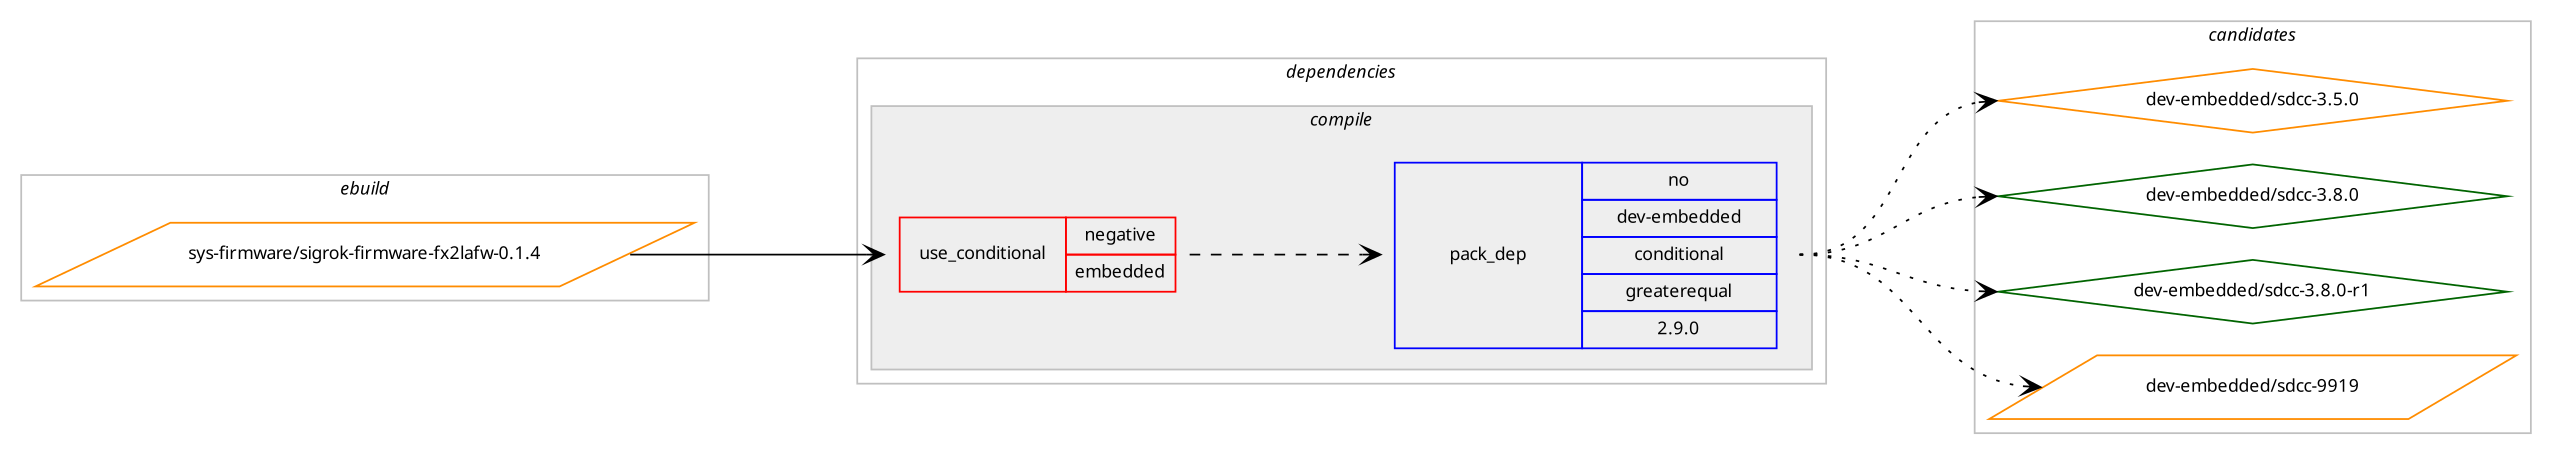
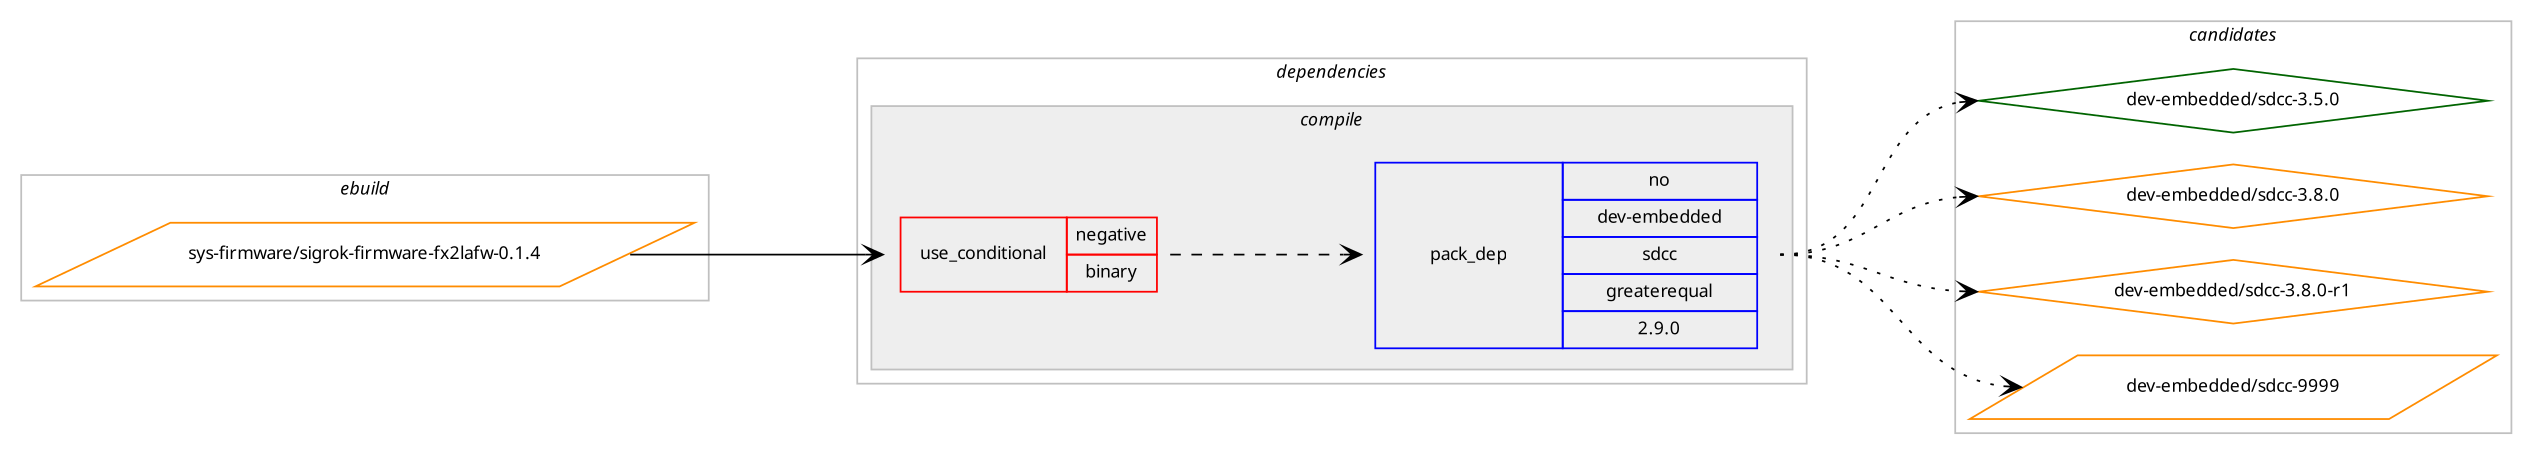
(2253, 101) -> (2233, 101)
(2253, 196) -> (2233, 196)
(1679, 255) -> (1660, 255)
(1121, 272) -> (1112, 272)
(2253, 292) -> (2233, 292)
(2253, 387) -> (2233, 387)
